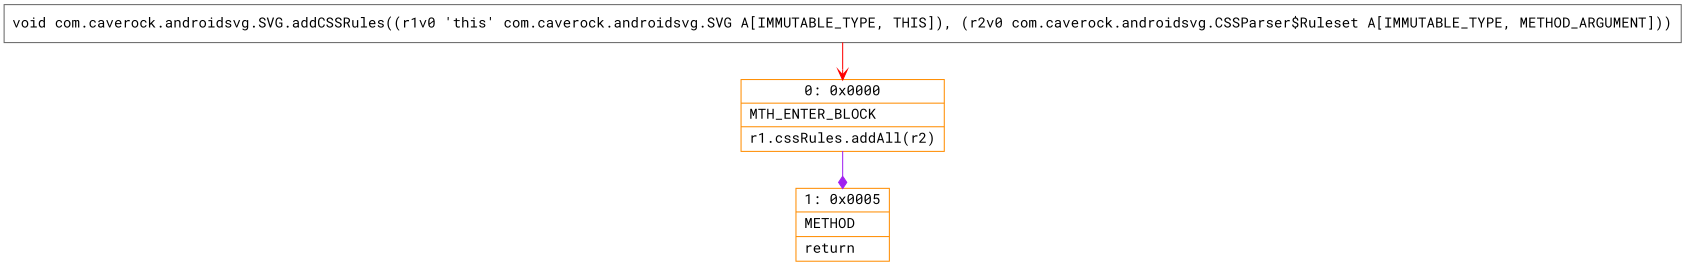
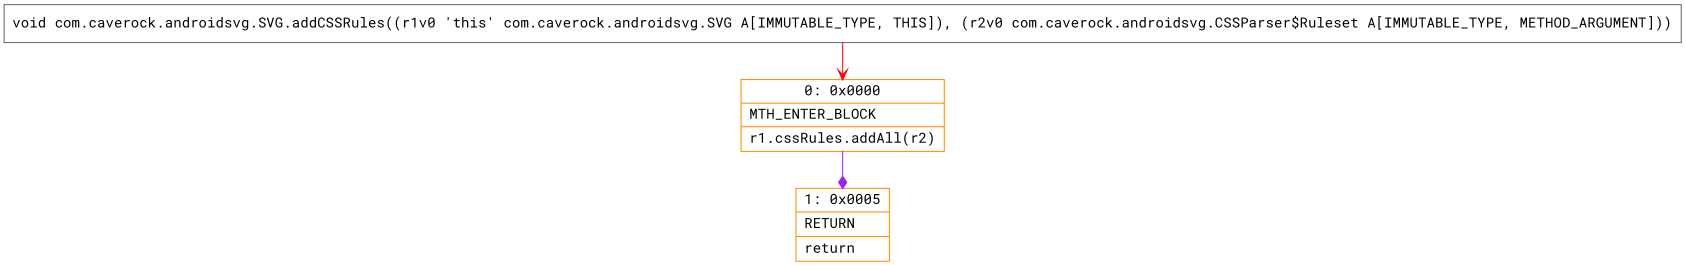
(830, 224) -> (830, 224)
